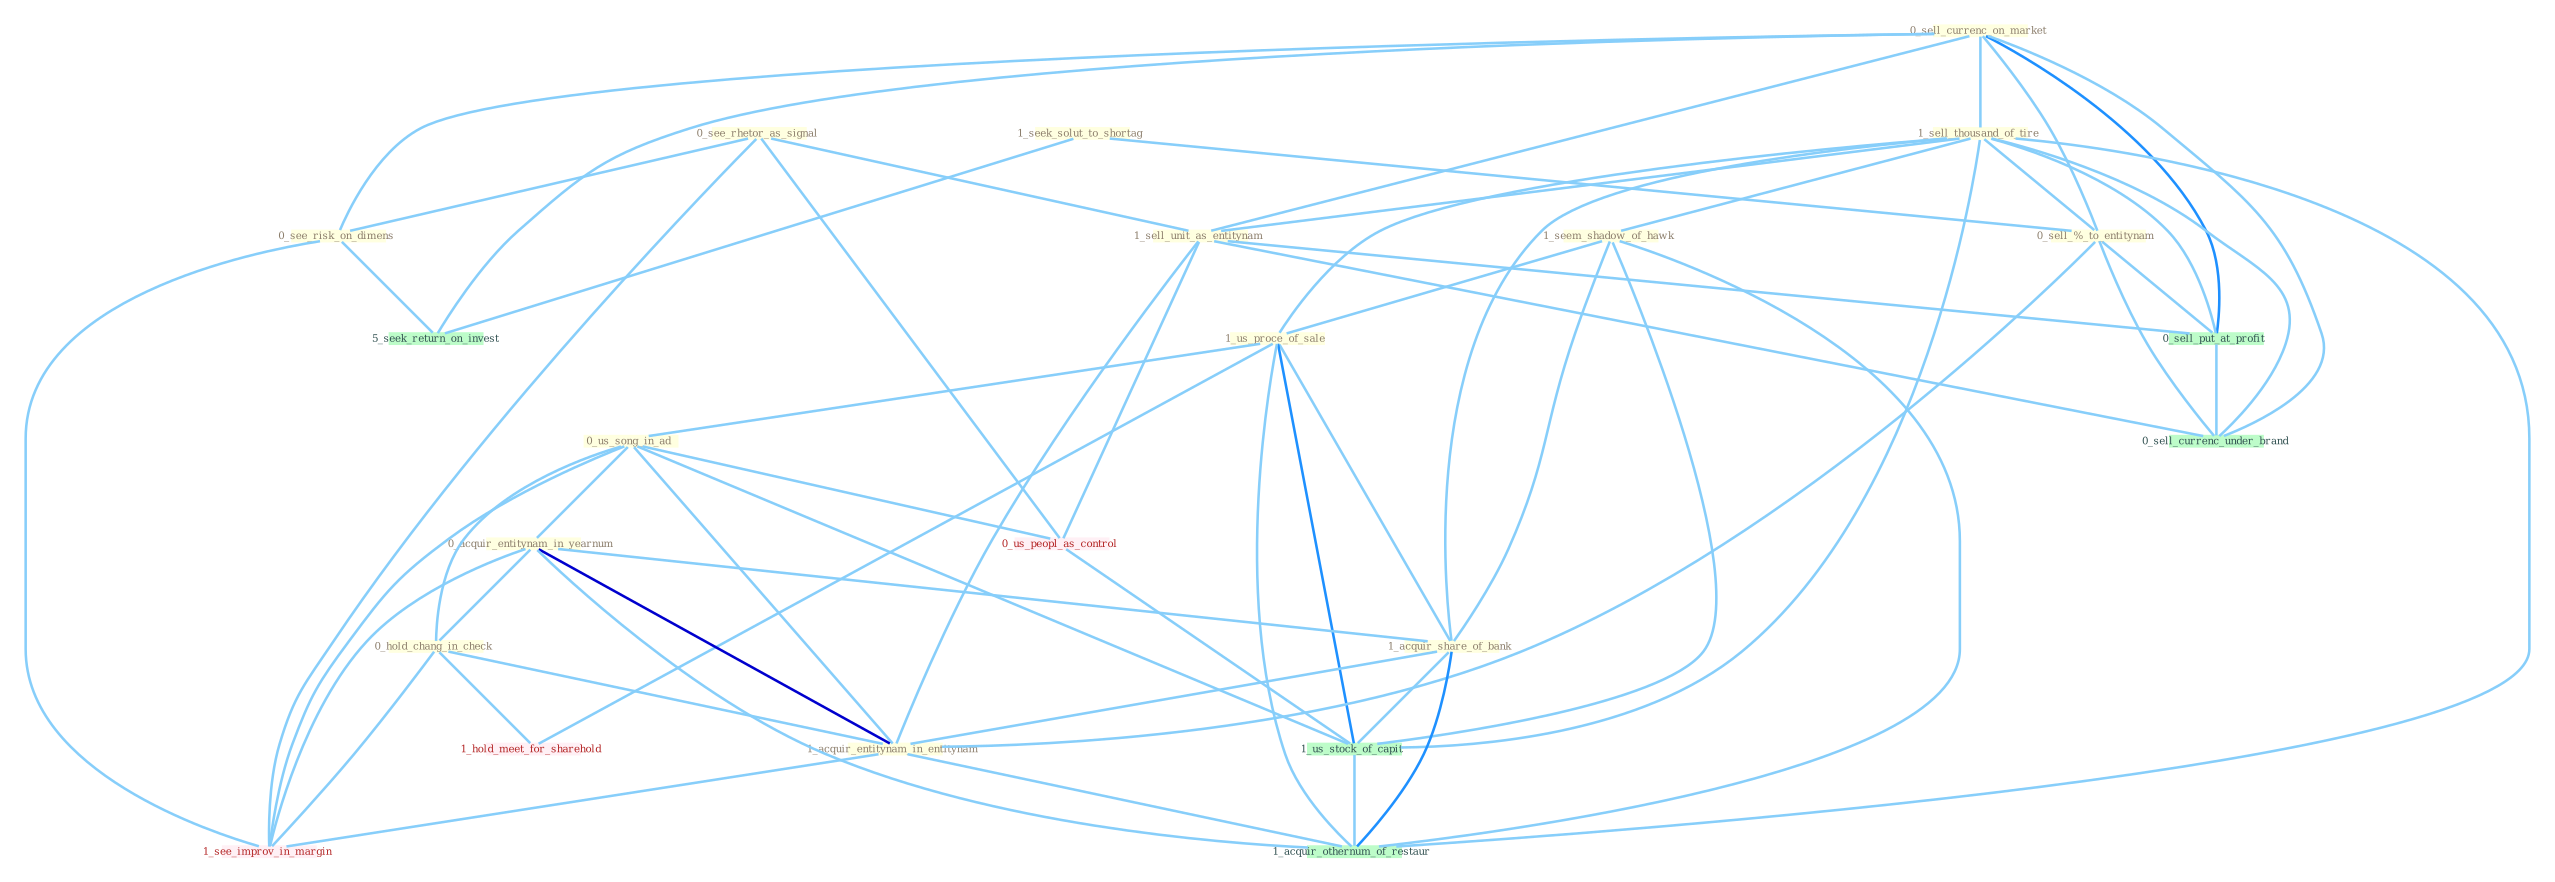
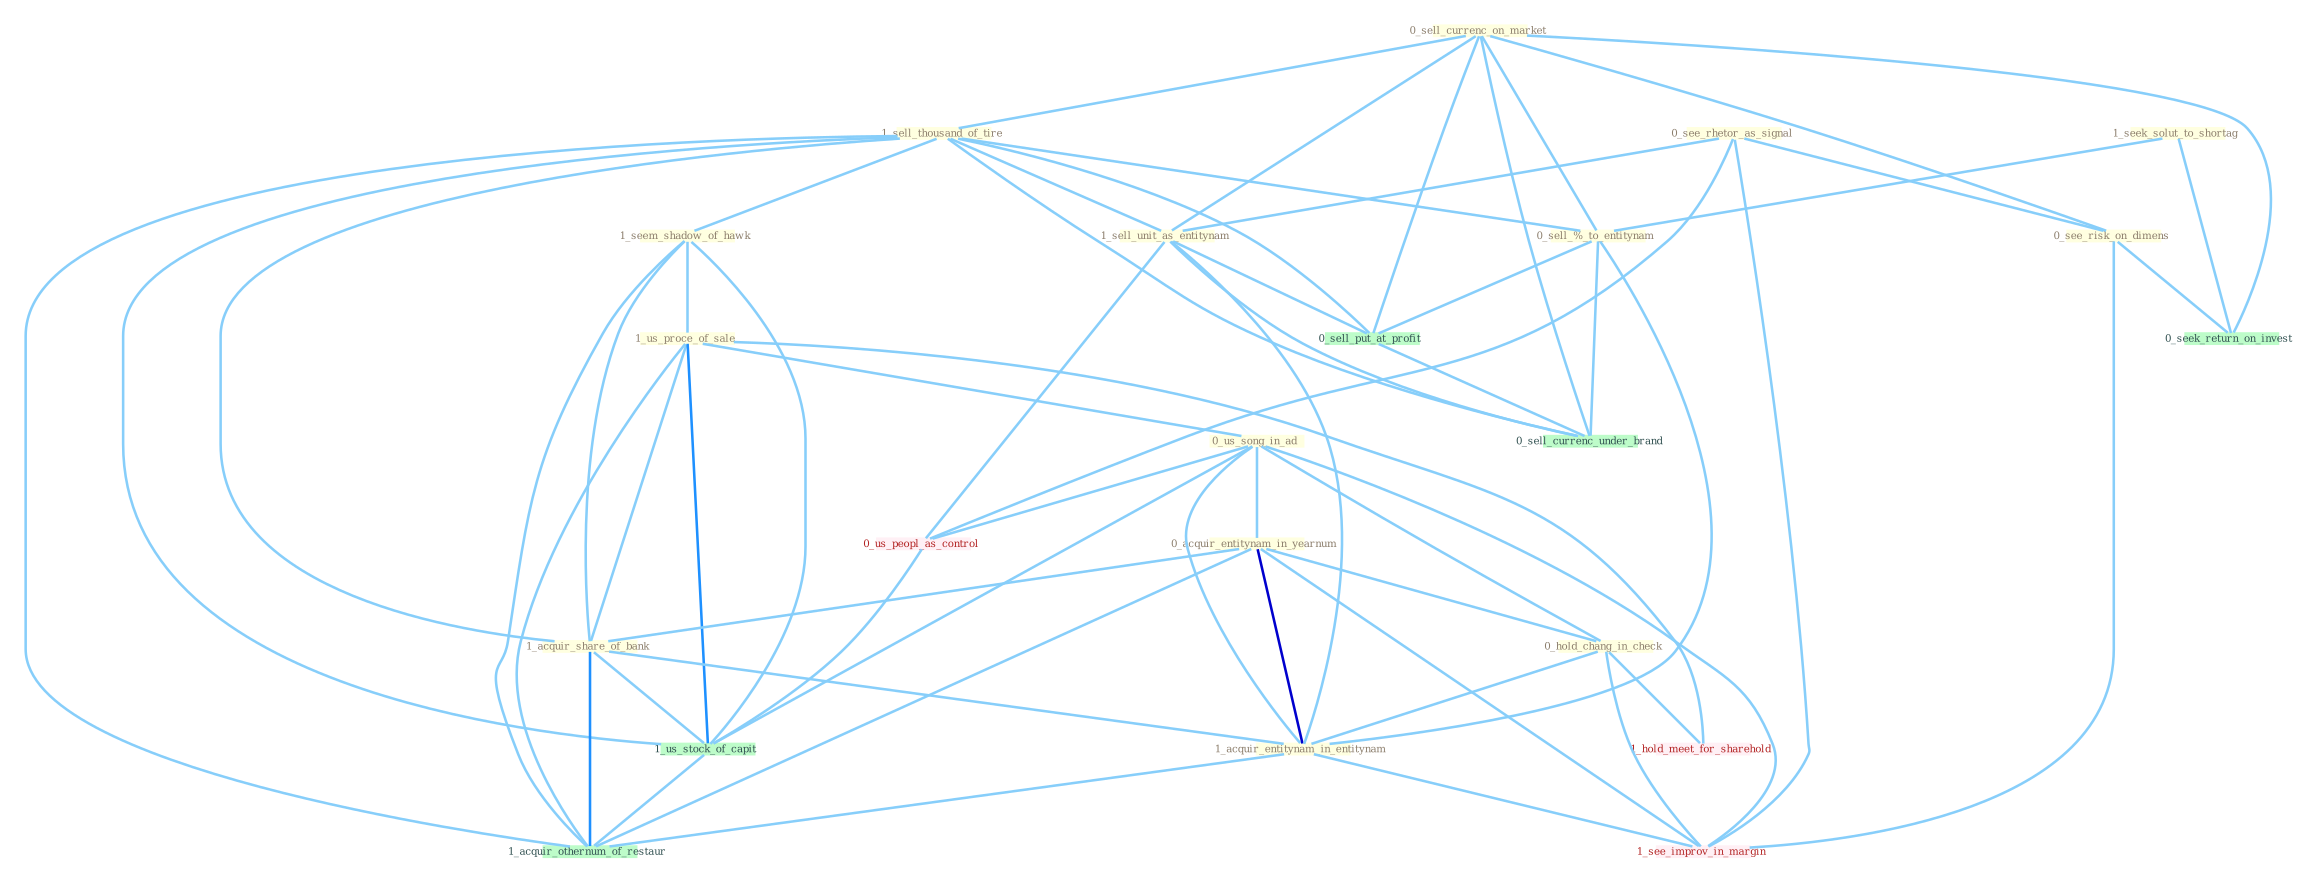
(2127, 133) -> (1430, 169)
(1589, 179) -> none
(436, 339) -> (2232, 339)
